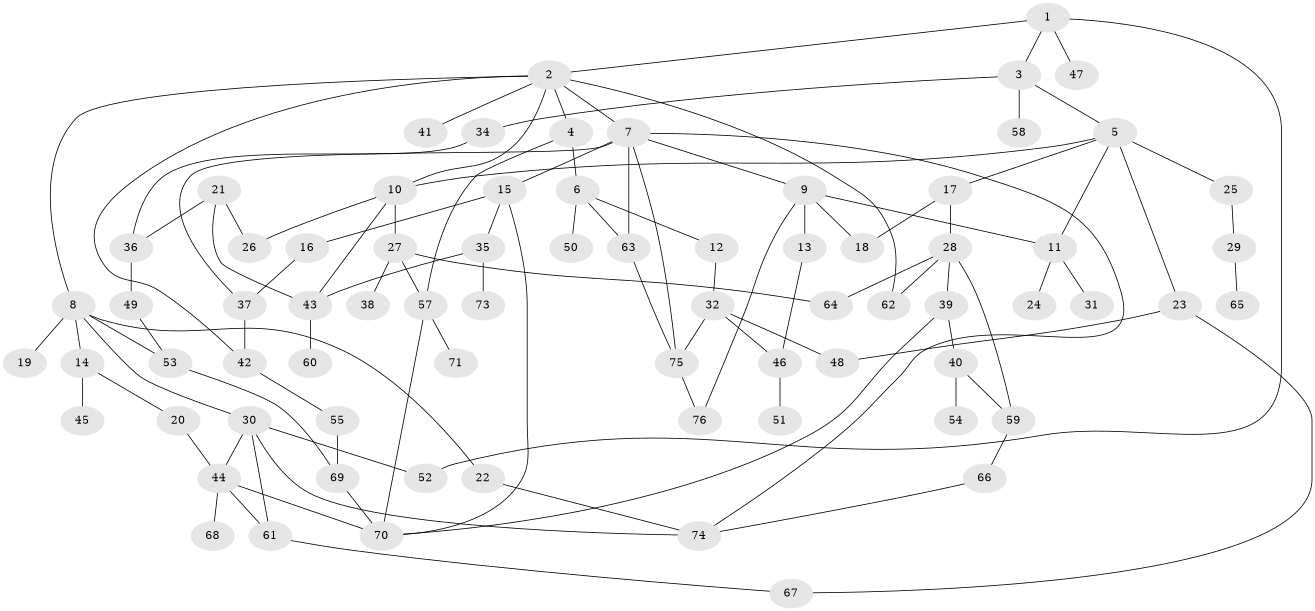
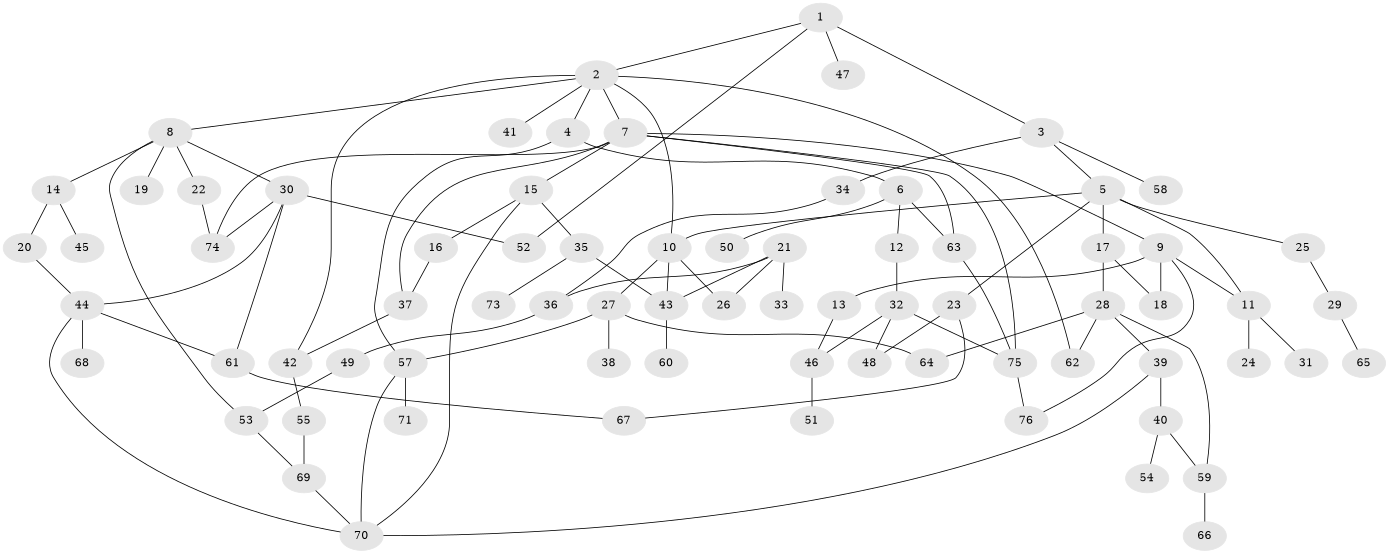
none -> (782, 306)
(842, 509) -> none
